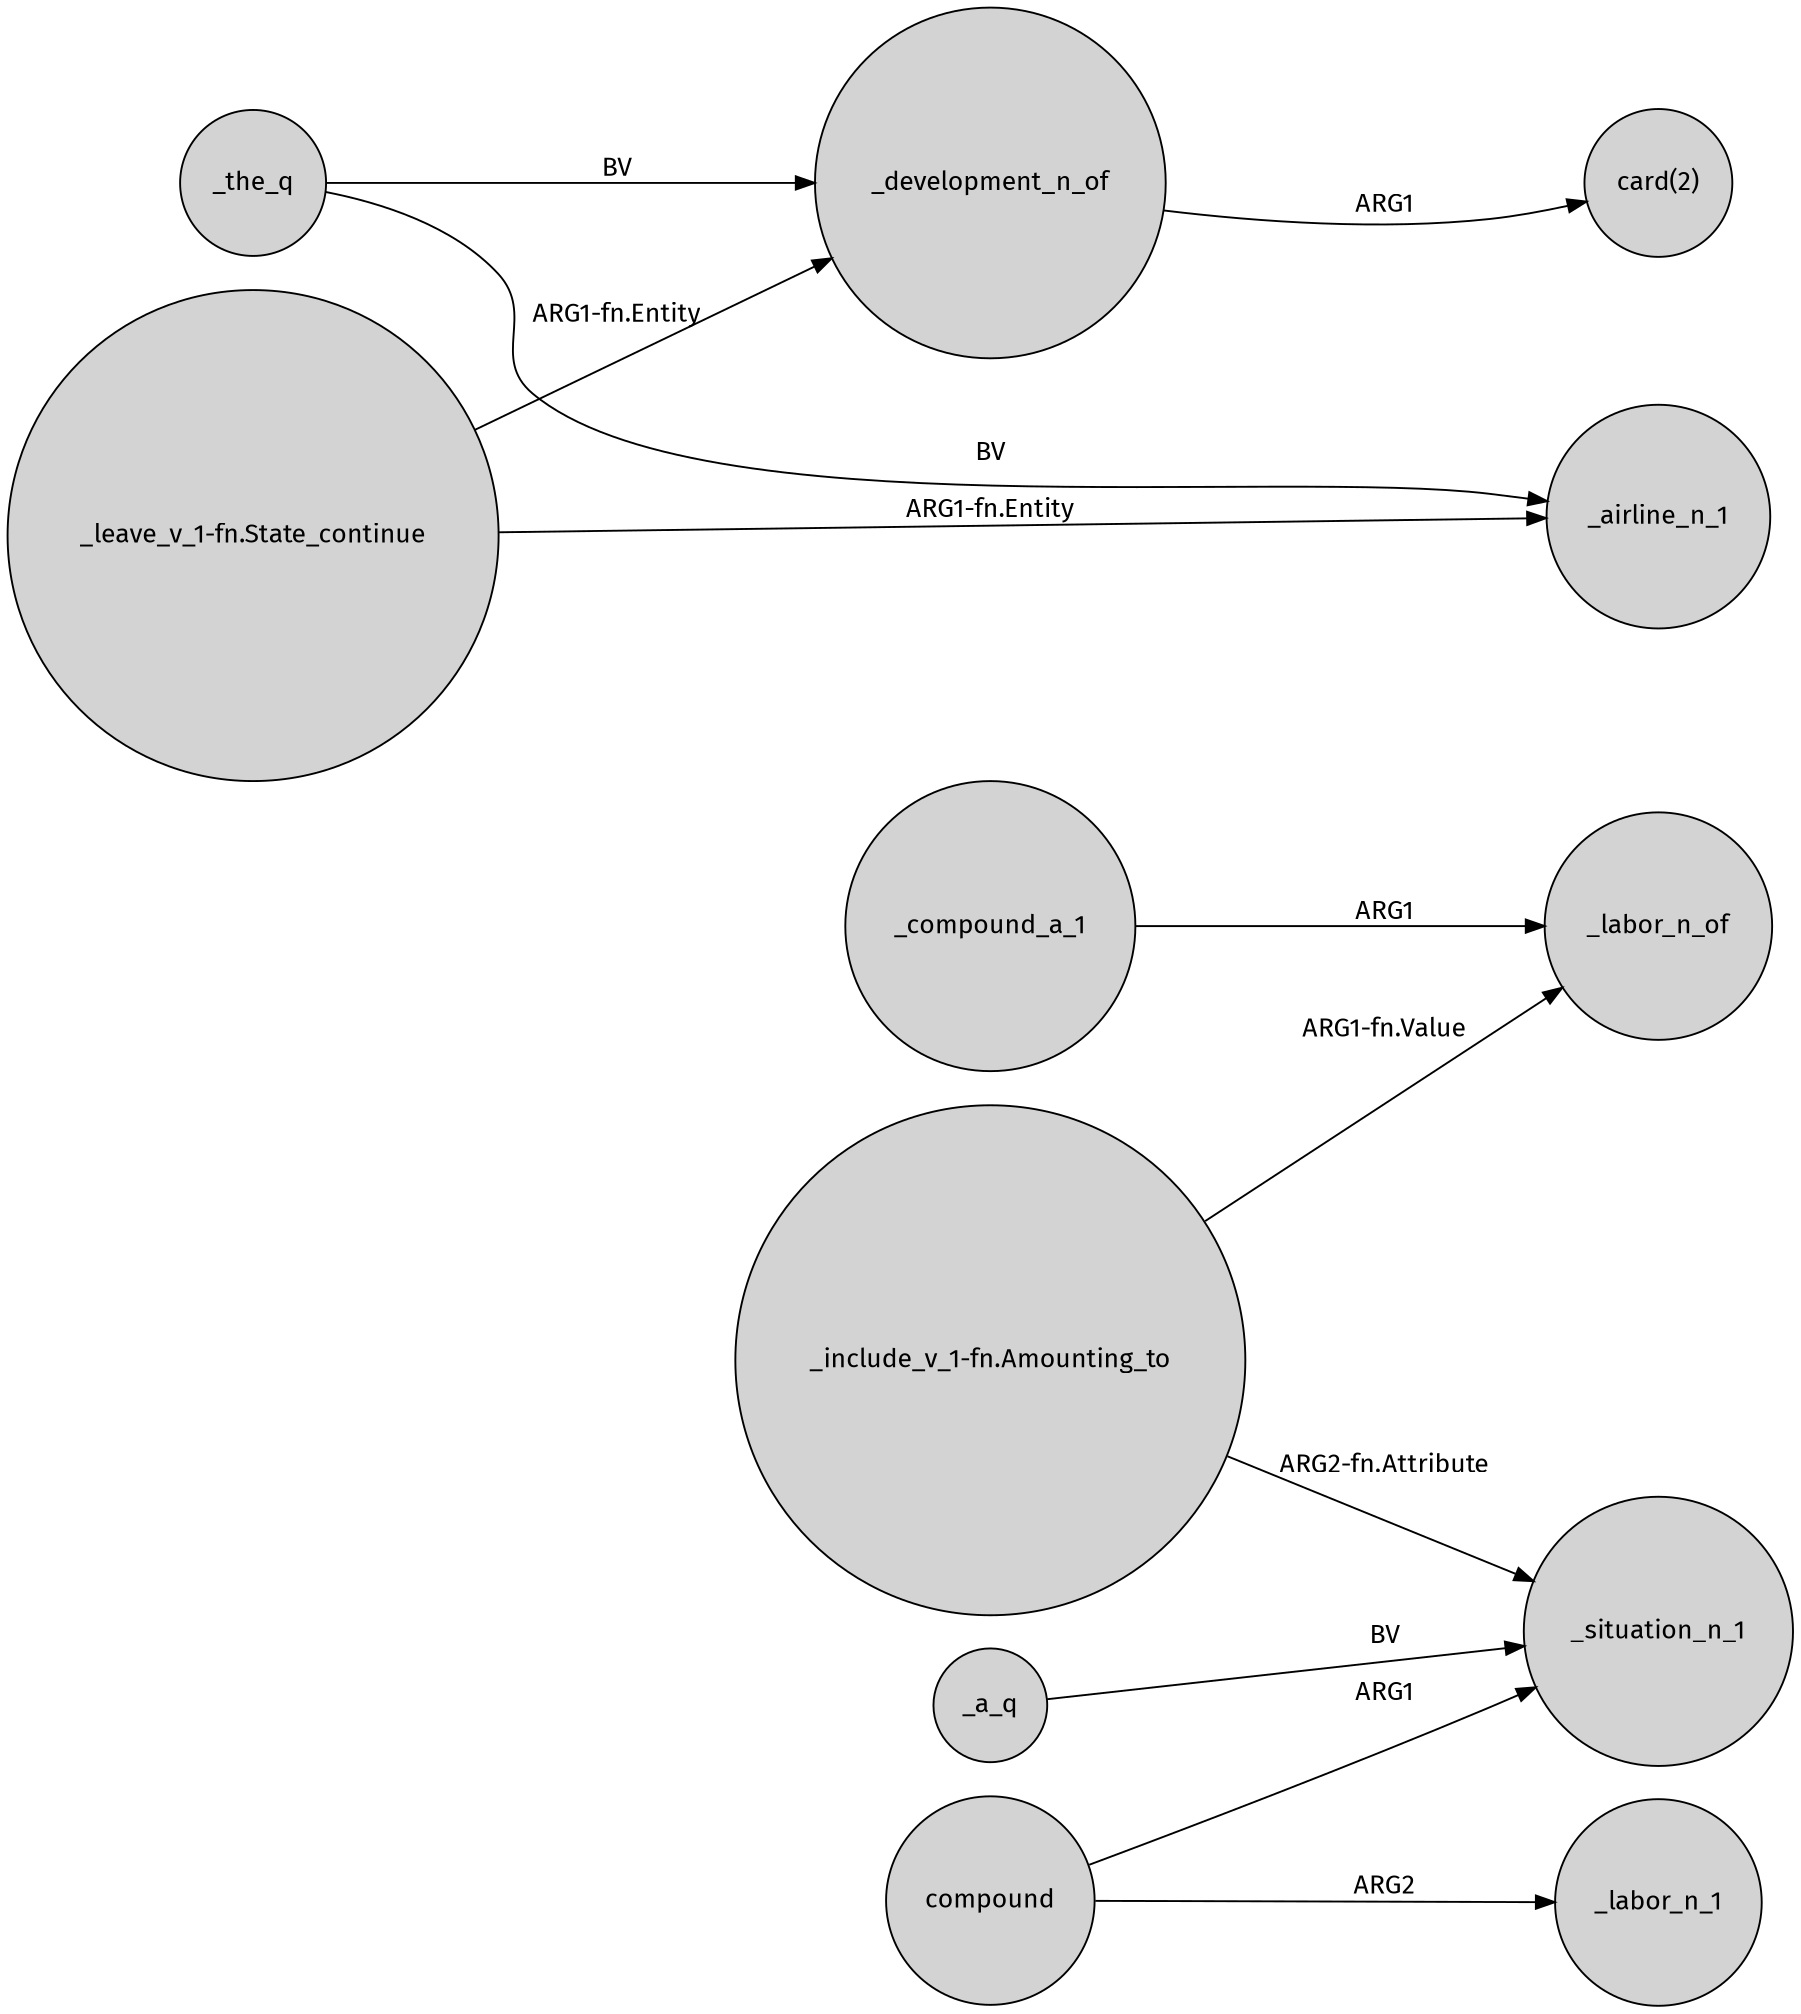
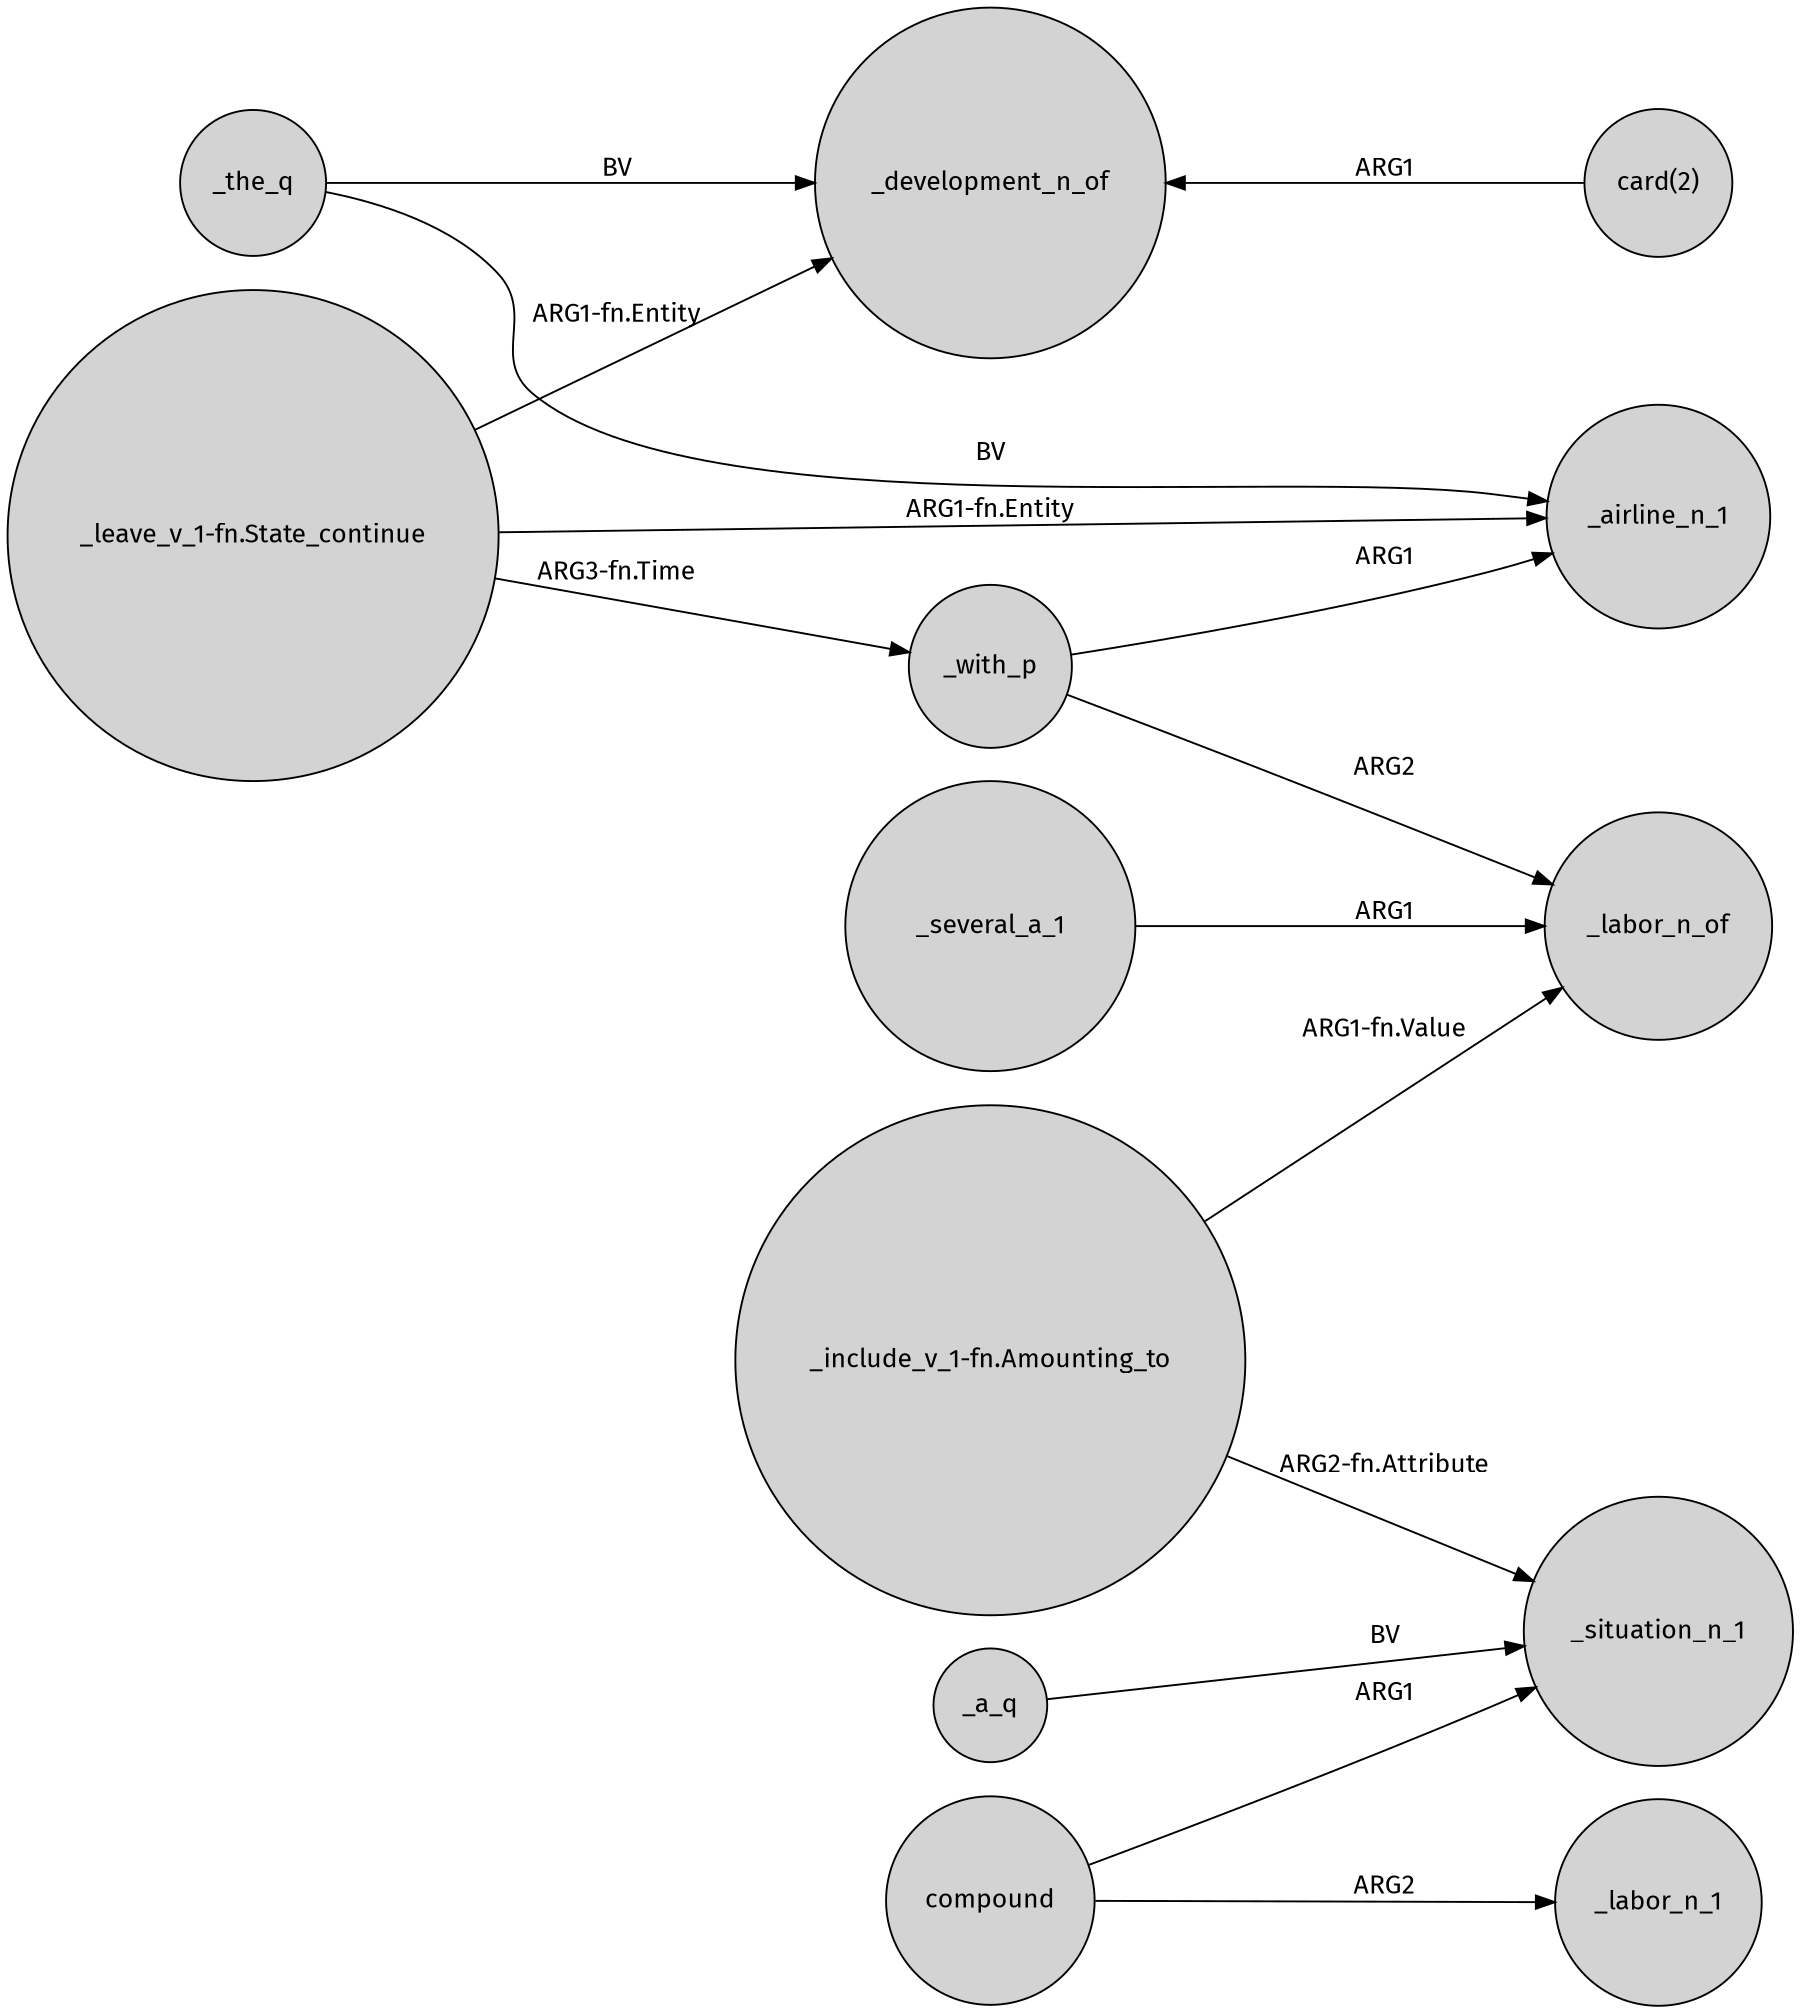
(1366, 224) -> (1385, 183)
none -> (990, 666)
(990, 926) -> (990, 926)
